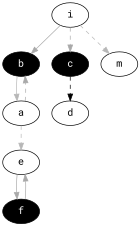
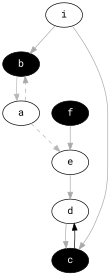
(70, 36) -> (108, 133)
(119, 64) -> none
(70, 85) -> (75, 239)
(17, 183) -> (70, 184)
none -> (66, 232)
